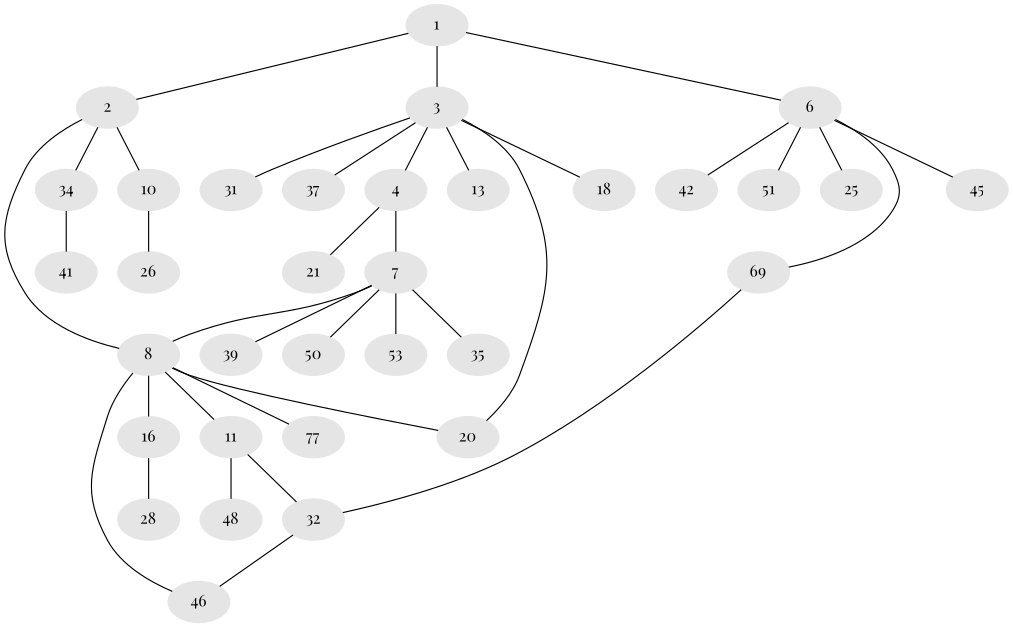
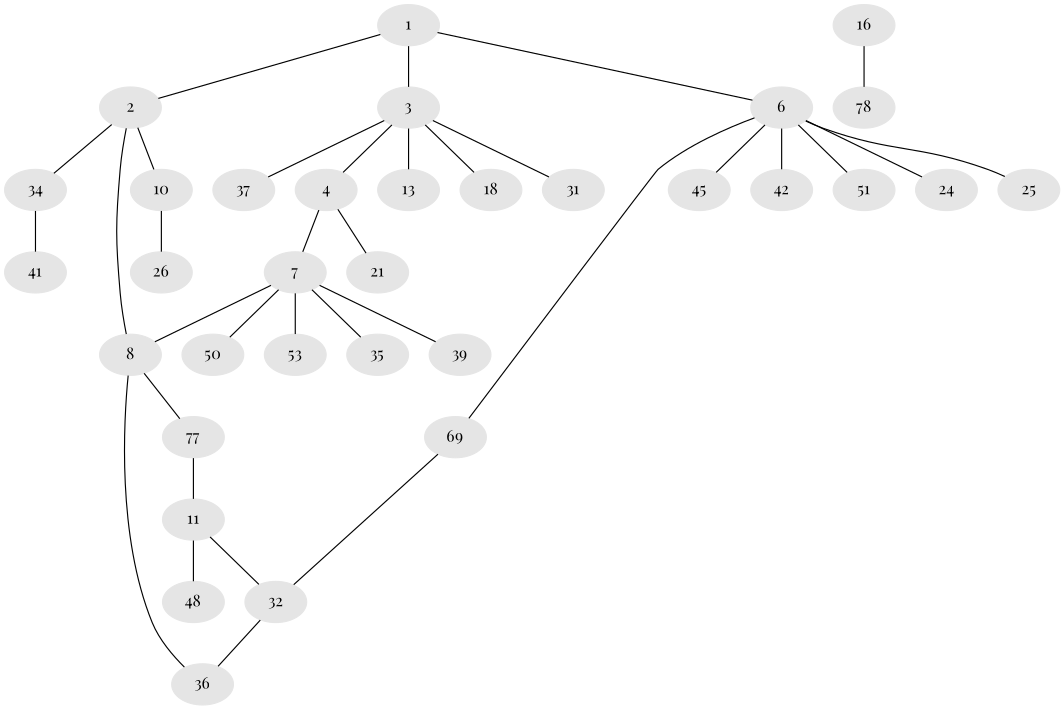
none -> (946, 190)
(149, 396) -> none
(190, 396) -> (193, 478)
(468, 437) -> none
(149, 520) -> (864, 108)
(199, 602) -> (203, 684)
